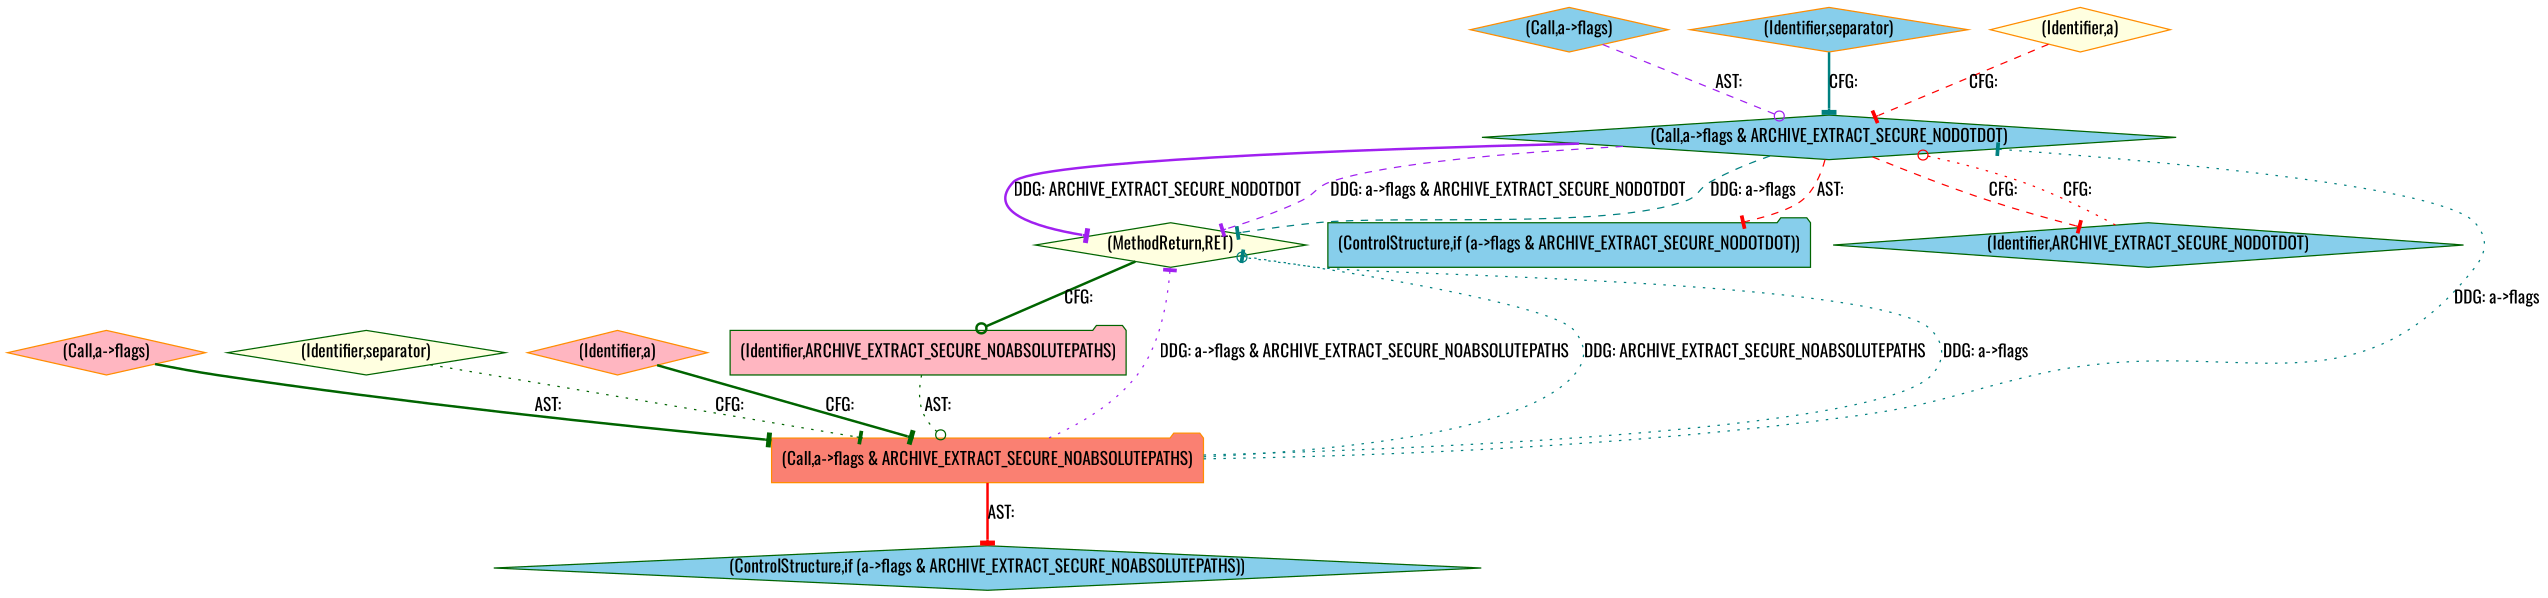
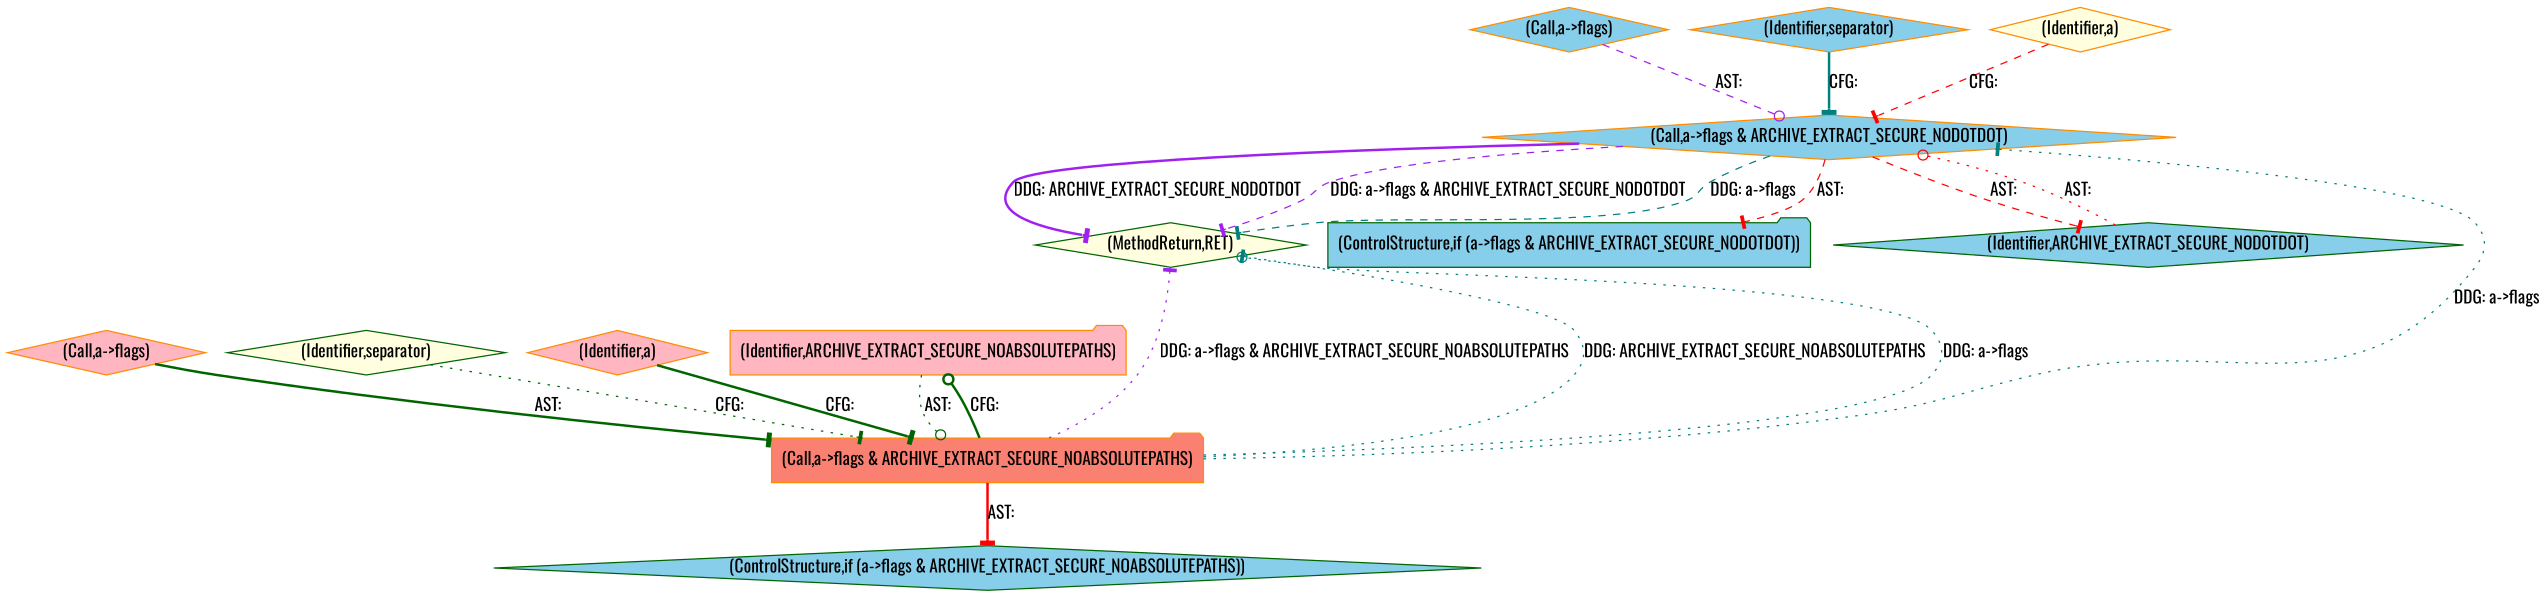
(1829, 137) -> (1829, 137)
(2005, 191) -> (2005, 191)
(2080, 191) -> (2080, 191)
(1061, 294) -> (967, 410)
(928, 353) -> (928, 353)
